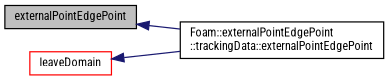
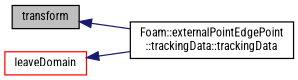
(71, 17) -> (46, 17)
(282, 40) -> (212, 40)
